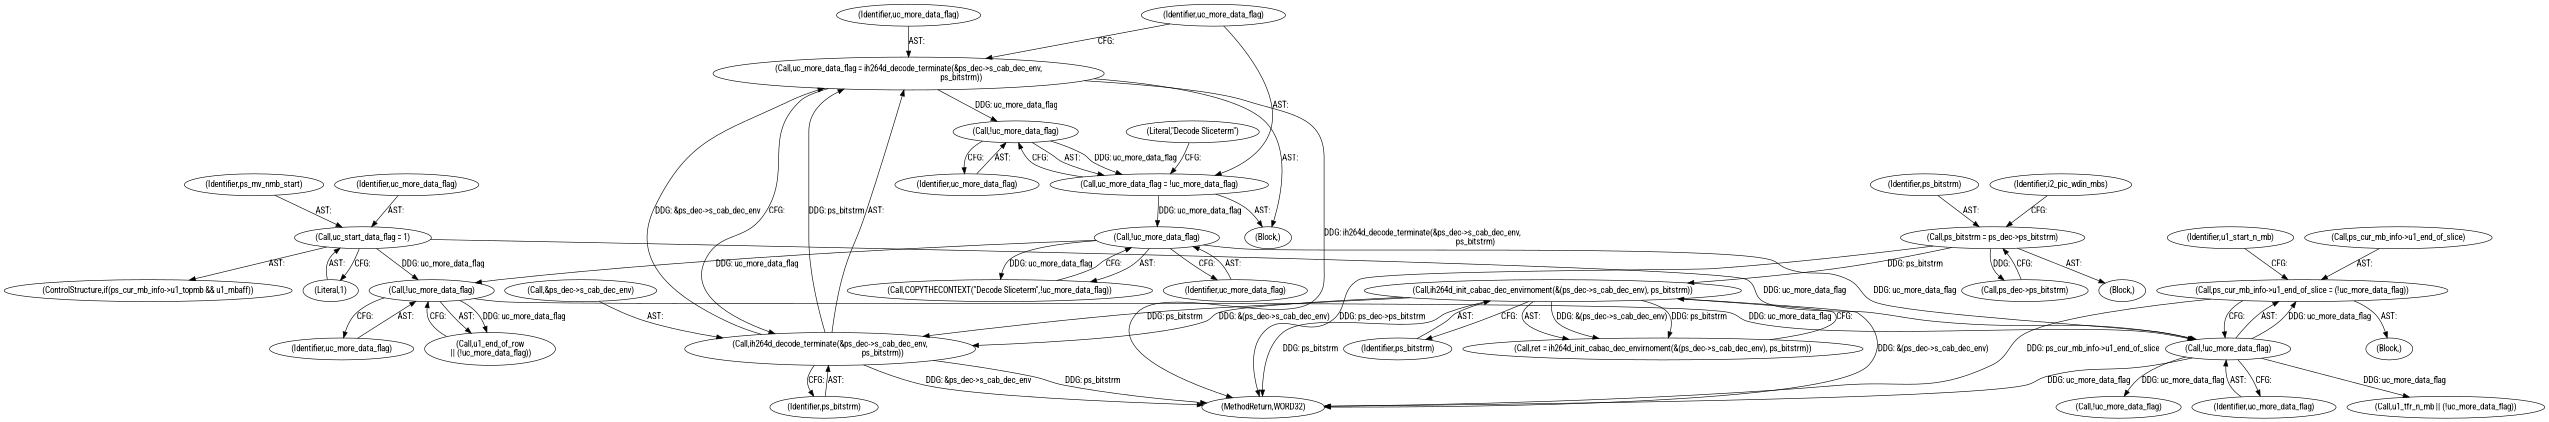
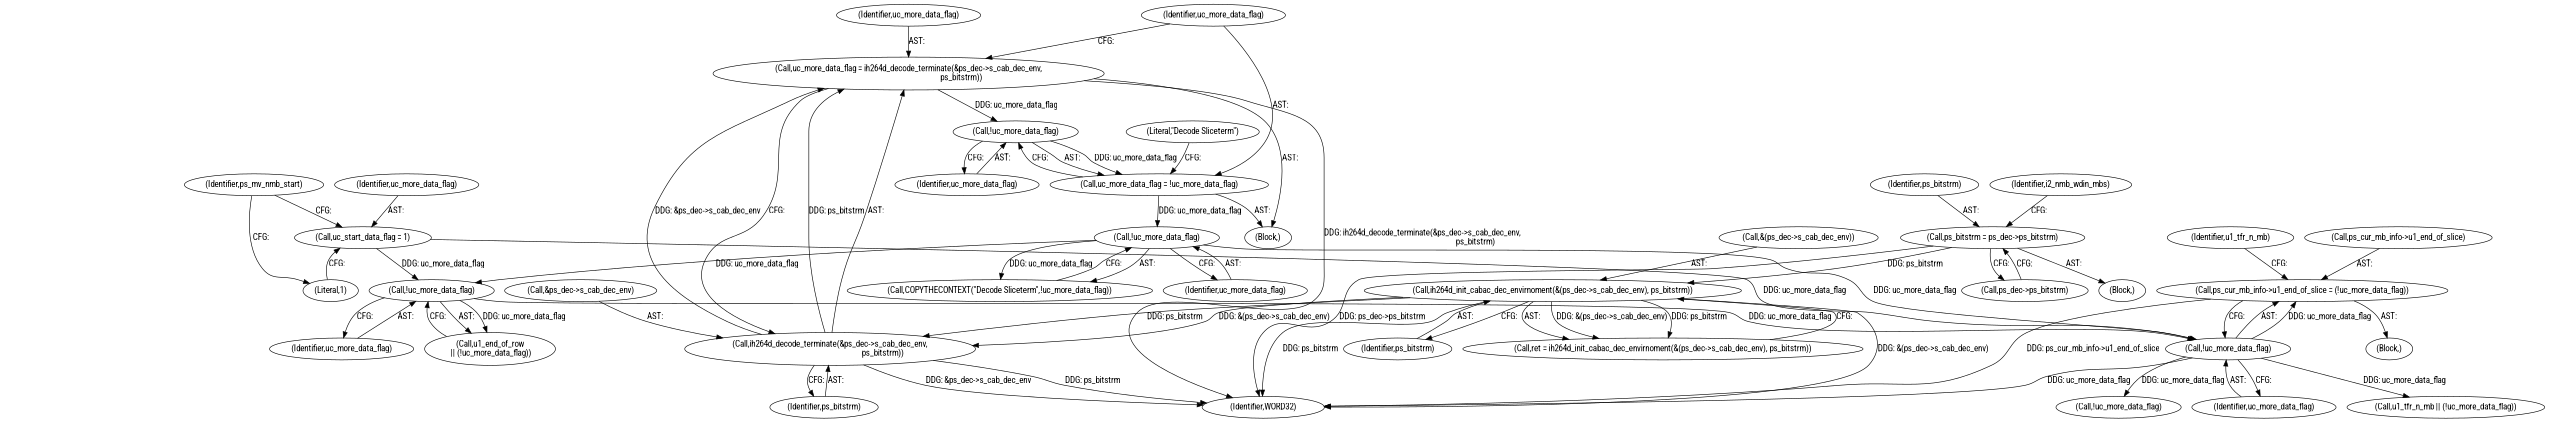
(2061, 185) -> (2061, 185)
(325, 211) -> (325, 211)
none -> (1799, 238)
(2231, 238) -> (2231, 238)
(353, 263) -> (255, 255)
(338, 264) -> (338, 264)
(2002, 264) -> (2002, 264)
(148, 291) -> none
(1263, 407) -> (1263, 407)
